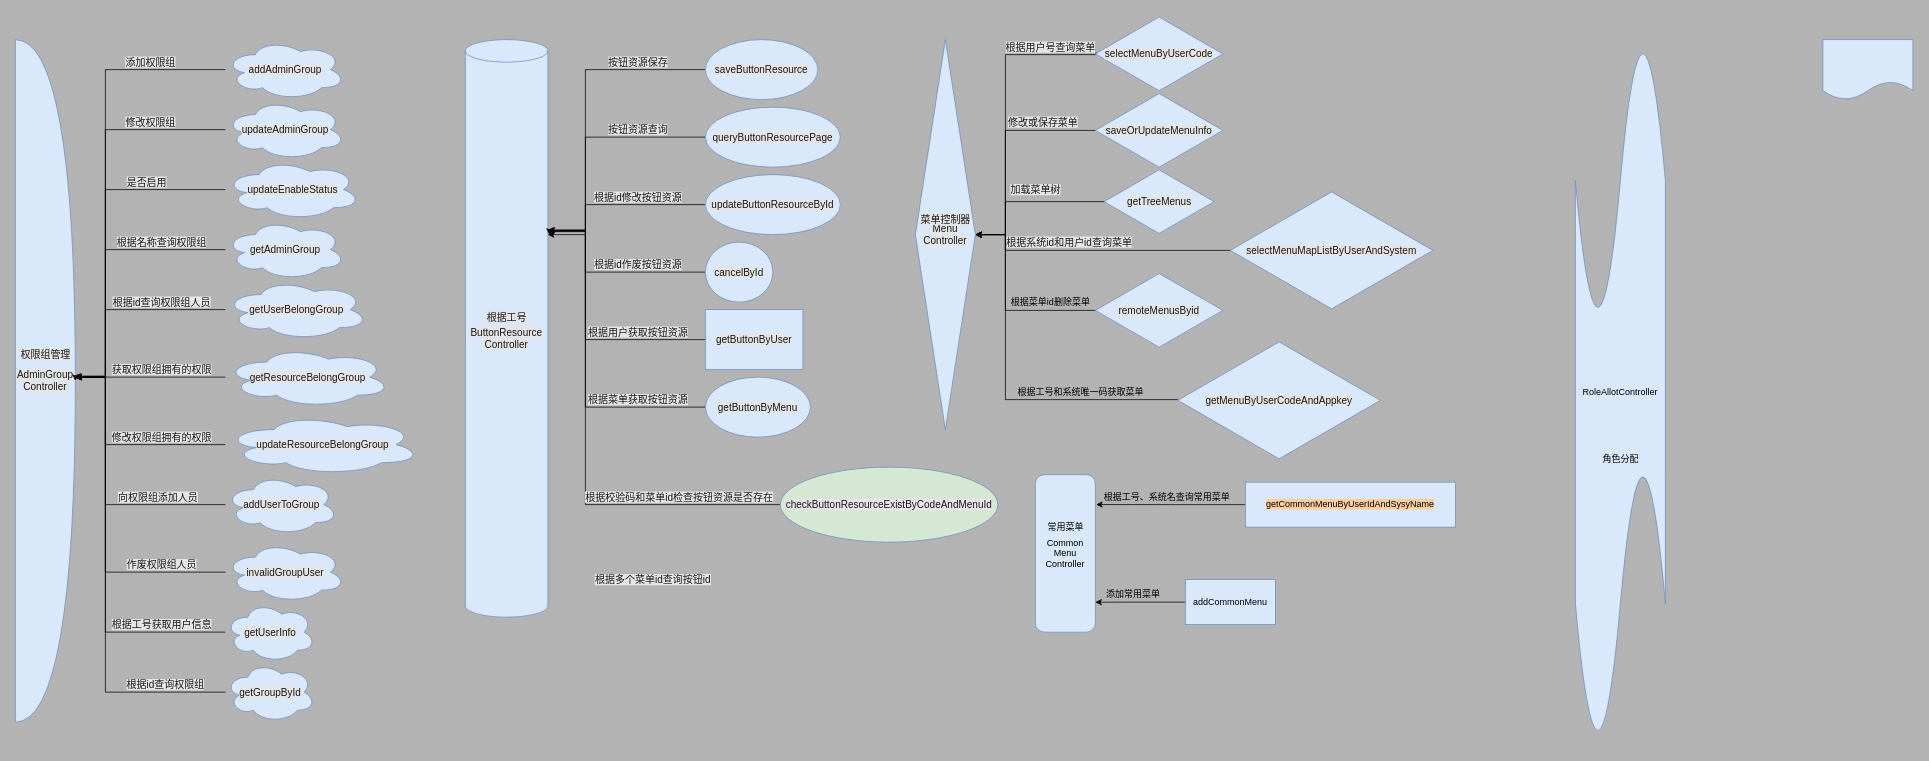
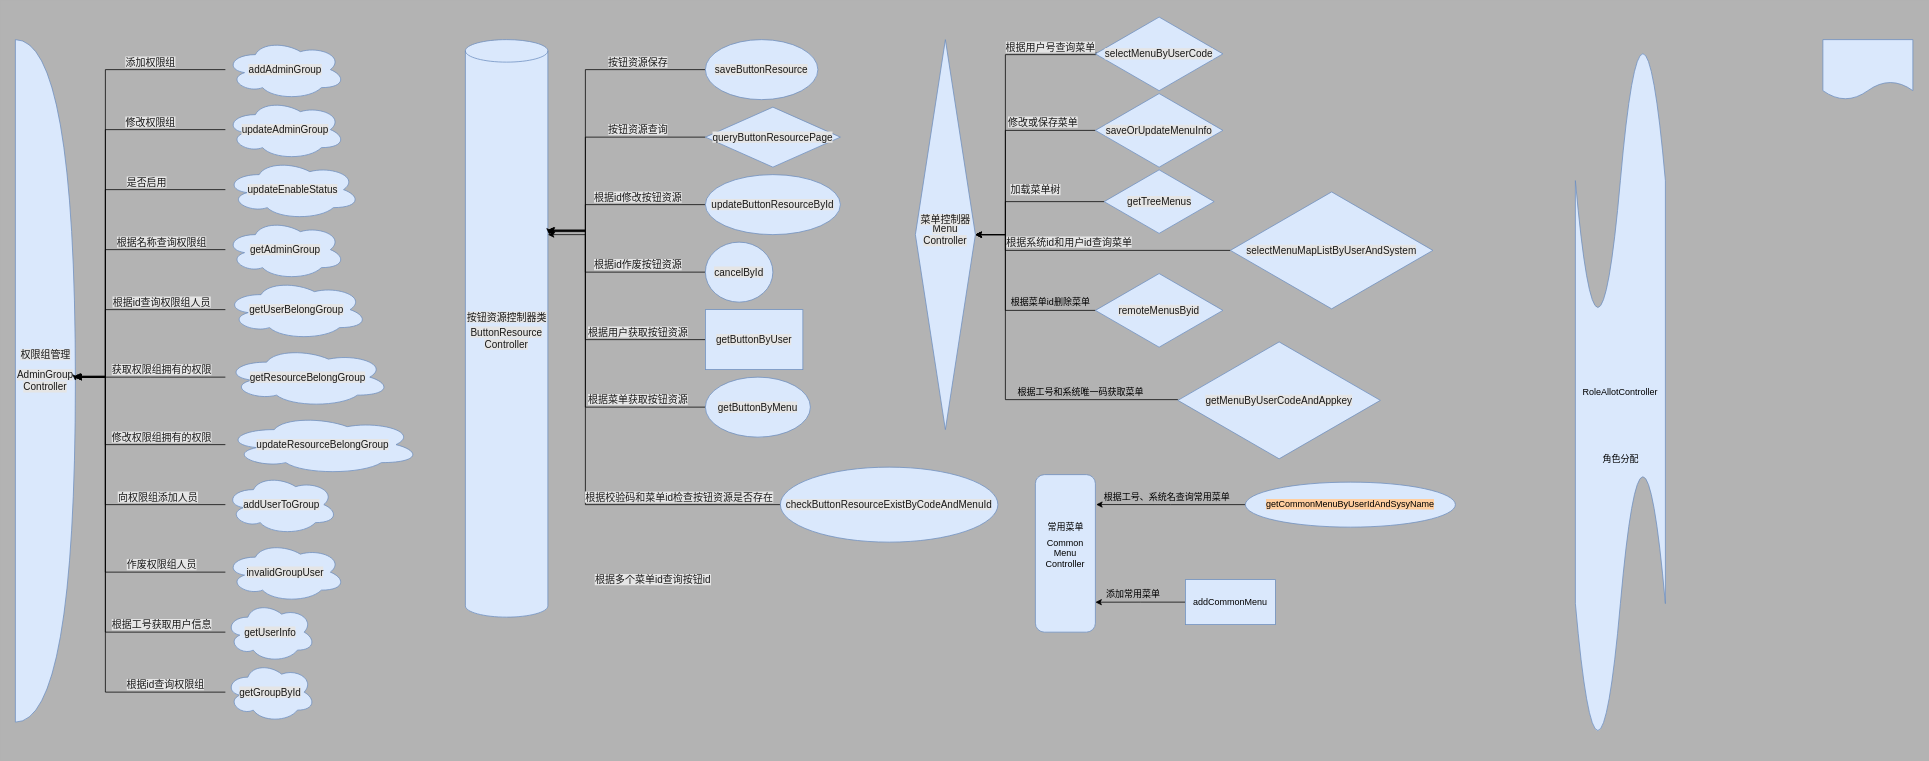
(773, 137) -> (773, 137)
(507, 317) -> (507, 317)
(889, 504) -> (889, 504)
(1350, 504) -> (1350, 504)
